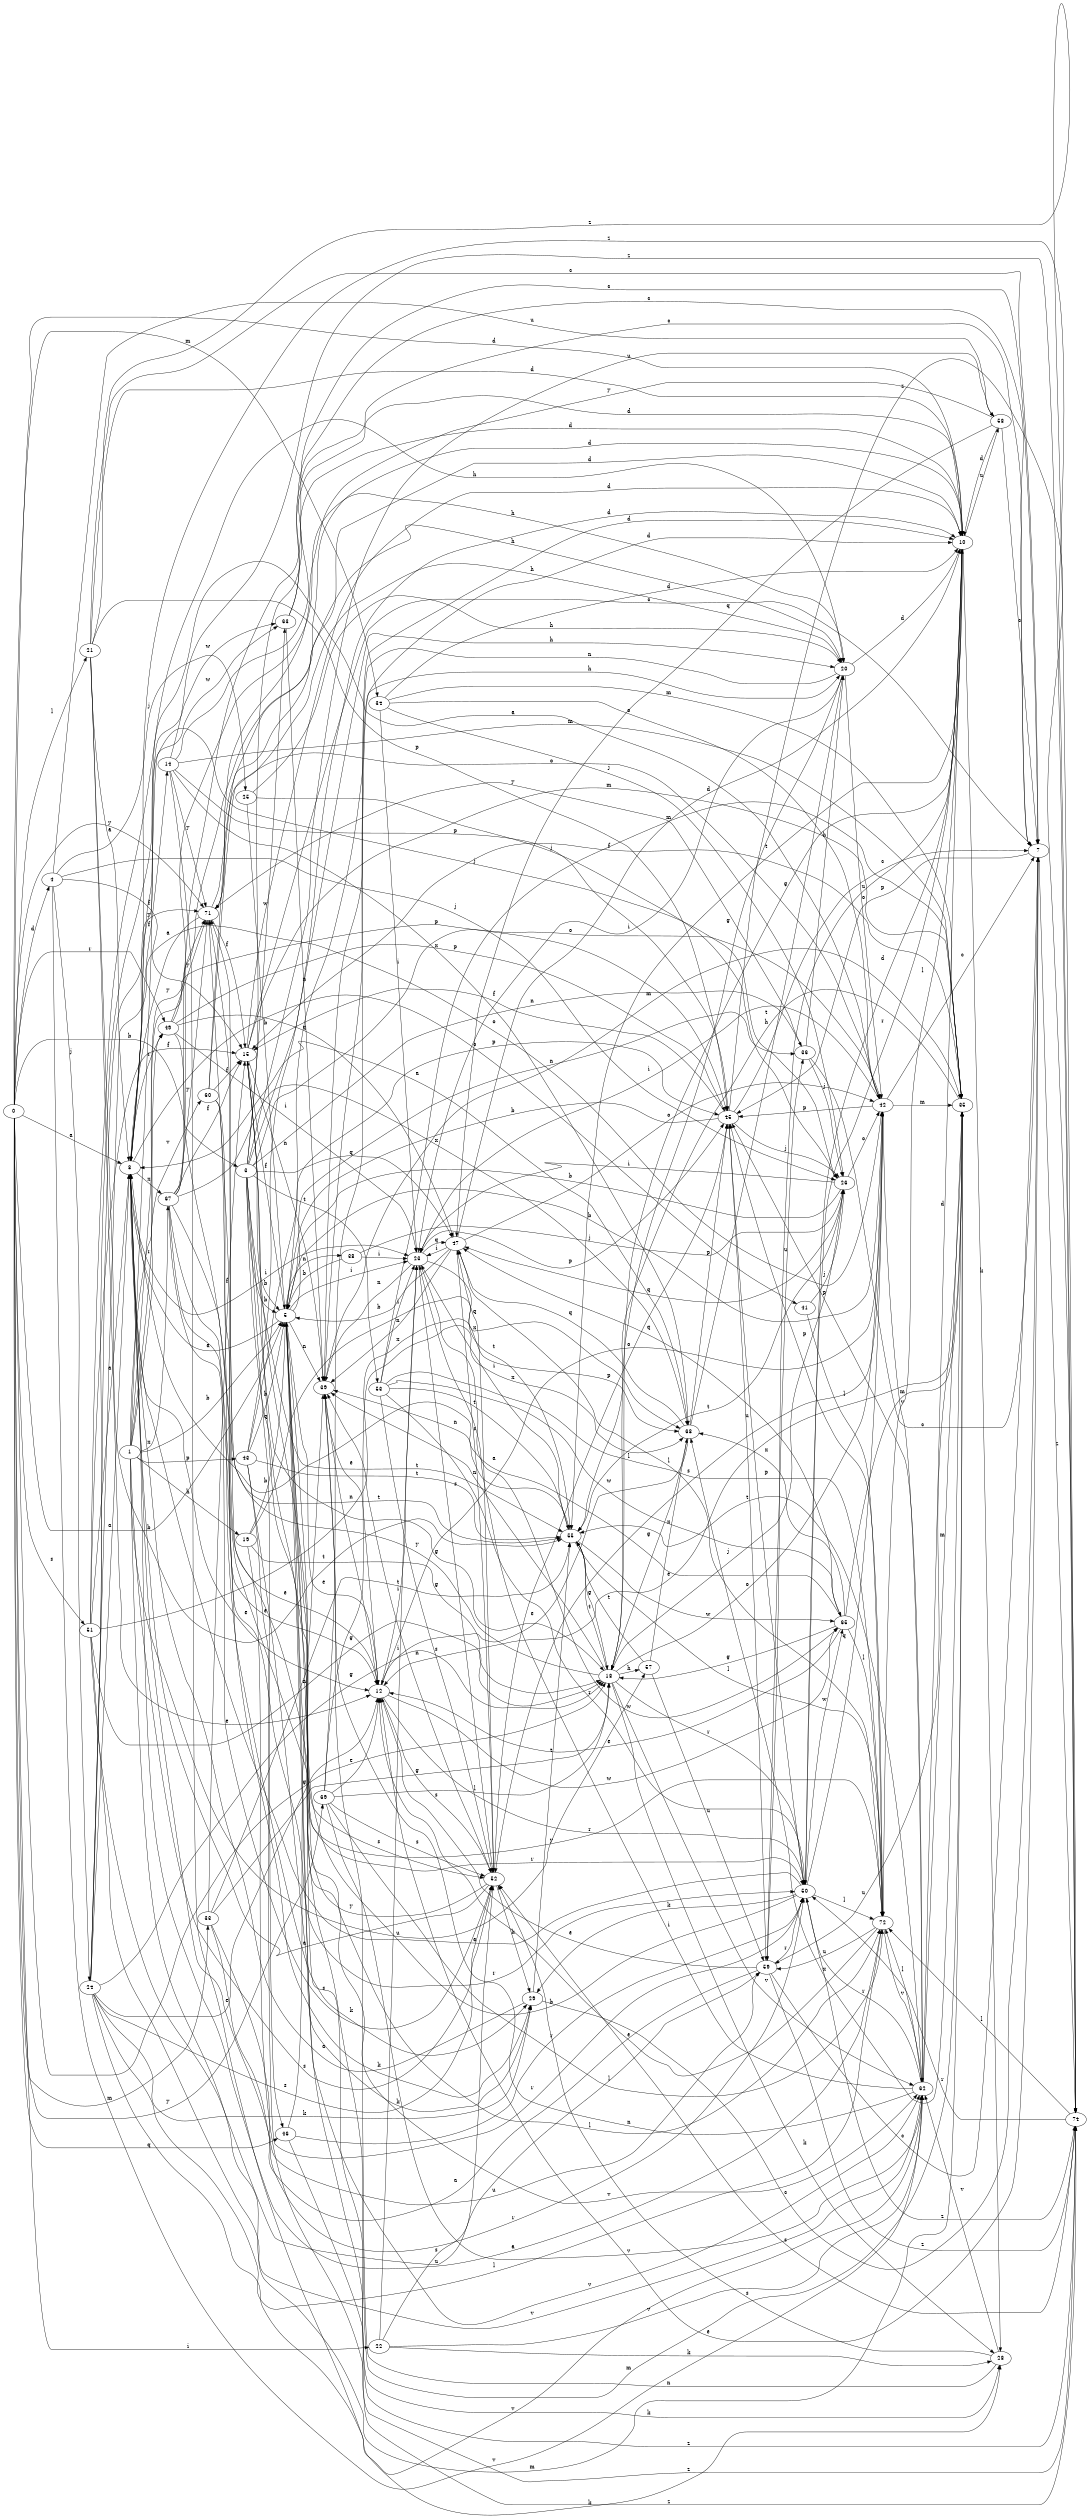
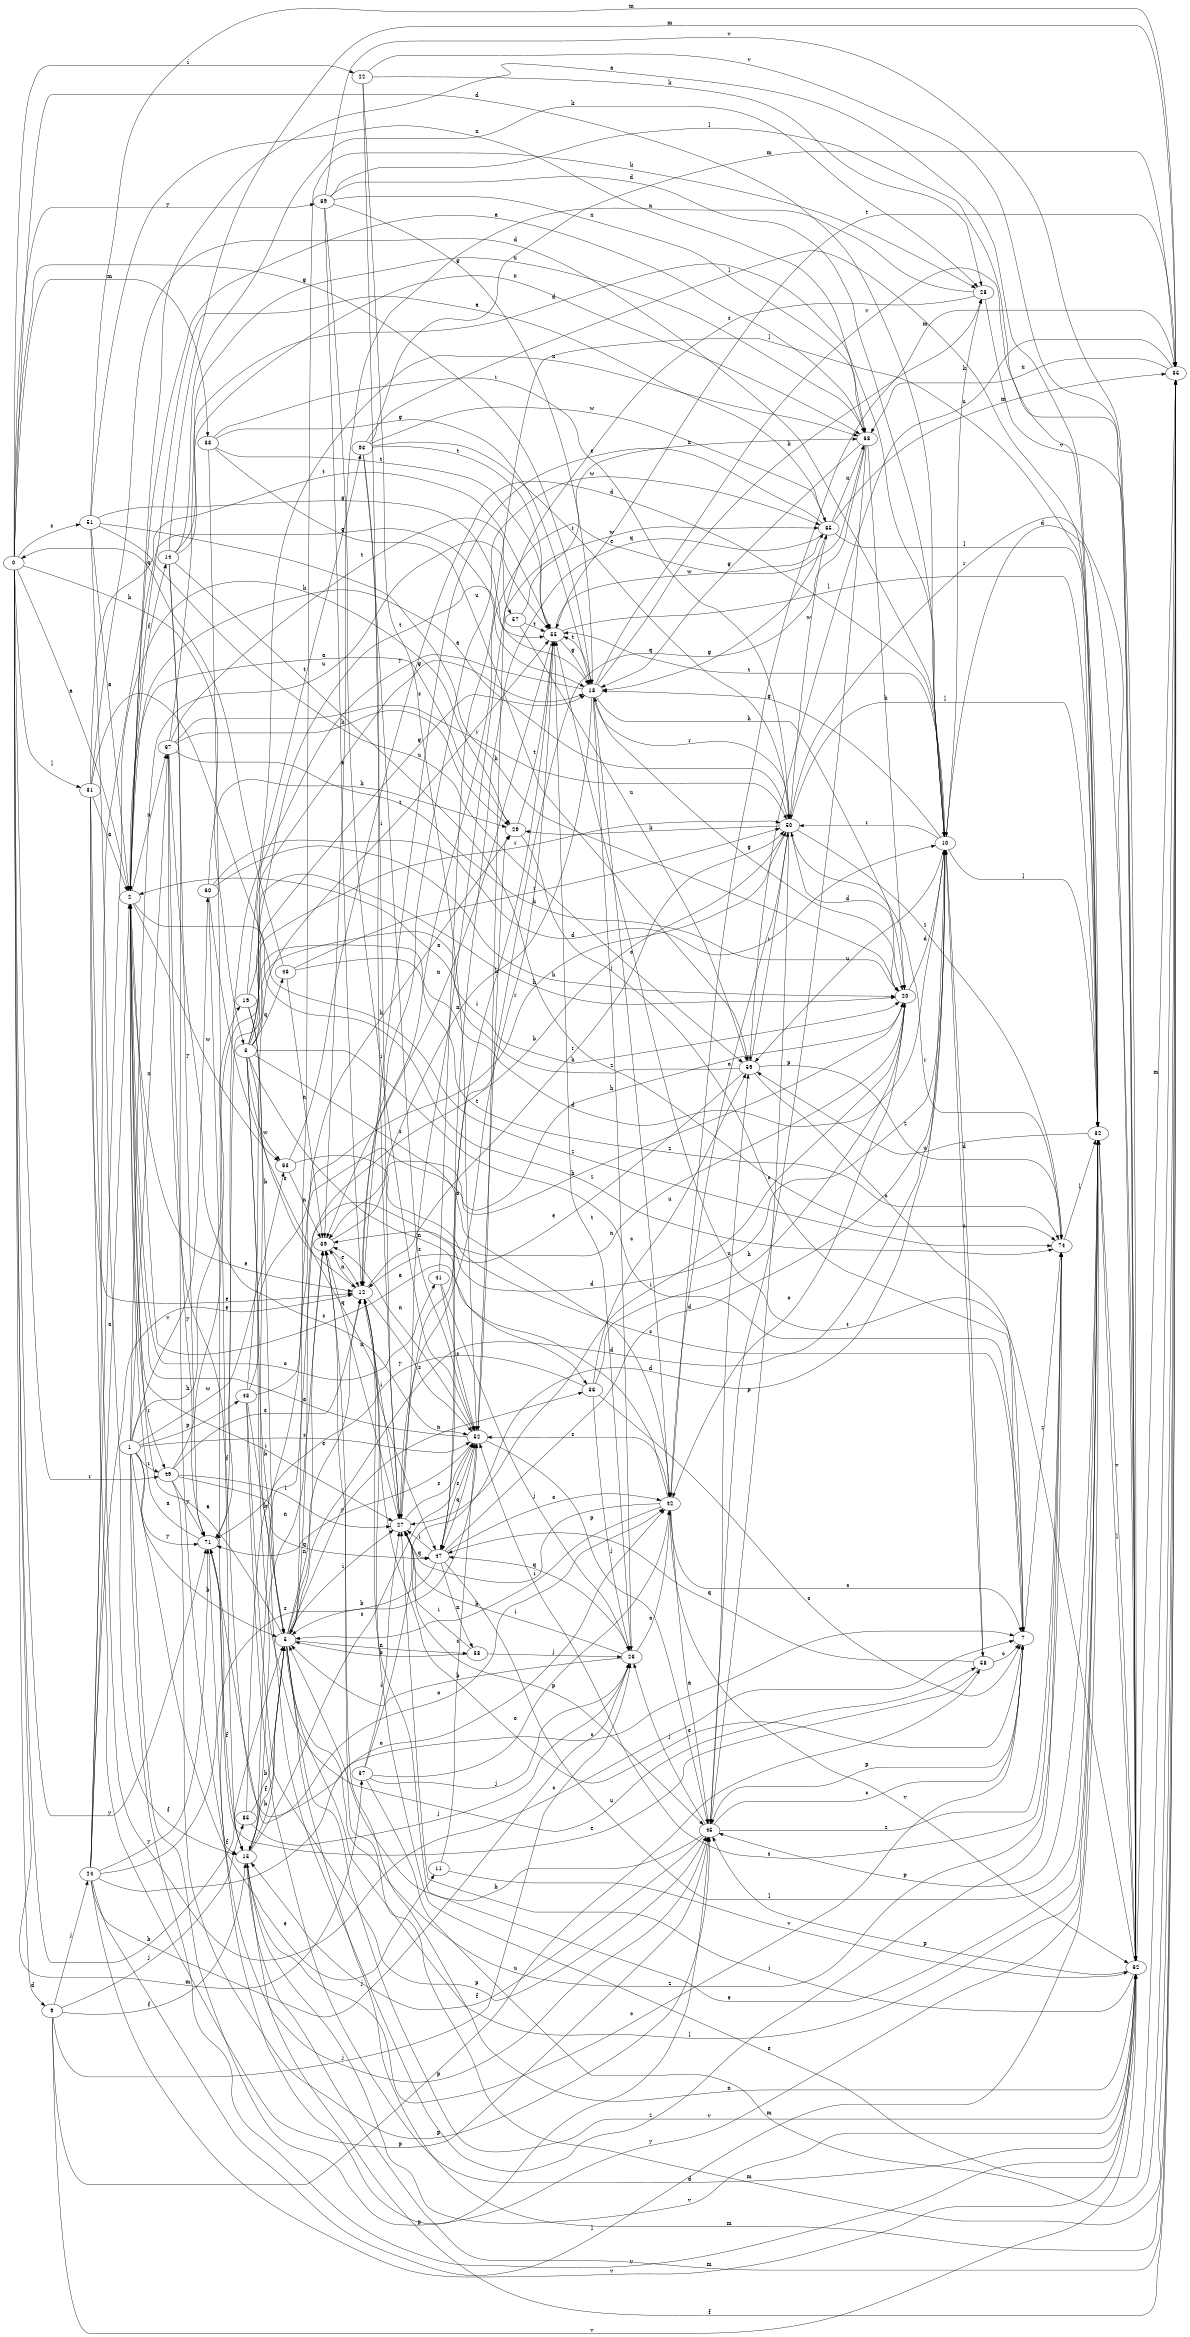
(609, 390) -> (592, 1829)
(90, 651) -> (90, 790)
(379, 703) -> (362, 1774)
(331, 765) -> (458, 2173)
(246, 797) -> (246, 1818)
(52, 880) -> (52, 2011)
(852, 1077) -> (855, 901)
(805, 1108) -> (690, 1683)
(209, 1130) -> none
(130, 1168) -> (130, 897)
(417, 1259) -> (401, 1525)
(401, 1323) -> (454, 1604)
(642, 1348) -> none
none -> (458, 1363)
(783, 1377) -> (663, 1229)
(379, 1389) -> (362, 448)
(844, 1636) -> (729, 1064)
(627, 1672) -> (808, 747)
(475, 1789) -> (458, 261)
none -> (439, 1869)
(883, 1923) -> (1098, 1134)
(25, 2066) -> (223, 709)
